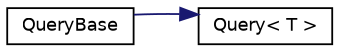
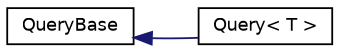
(157, 14) -> (175, 38)
